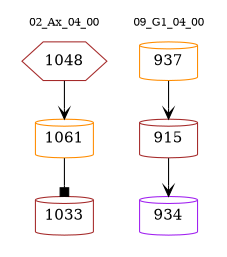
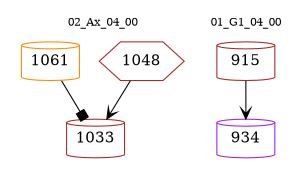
(169, 23) -> (246, 23)
(169, 61) -> none
(64, 95) -> (121, 95)
